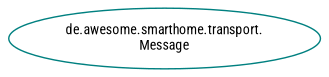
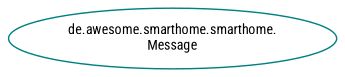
(165, 39) -> (173, 39)
